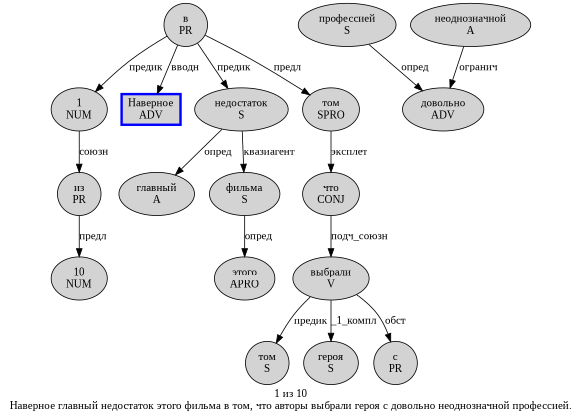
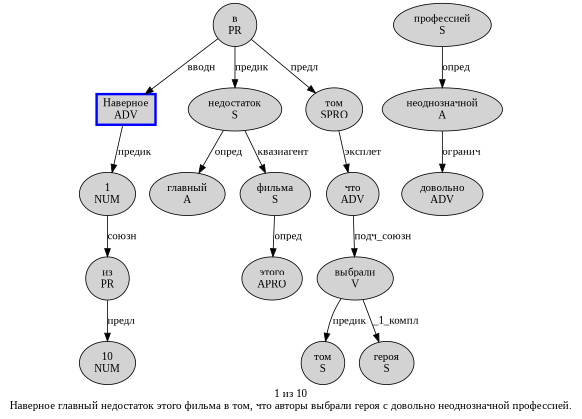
(132, 59) -> (118, 145)
(393, 65) -> (442, 63)
(331, 194) -> (353, 194)
(396, 363) -> none
